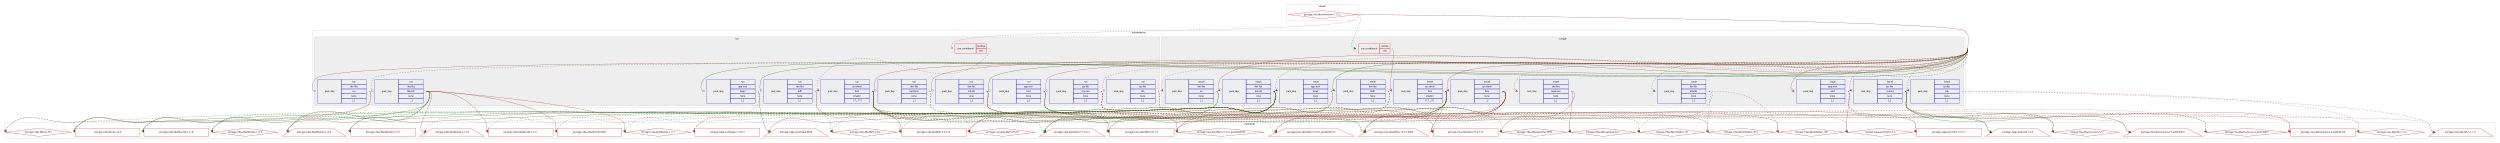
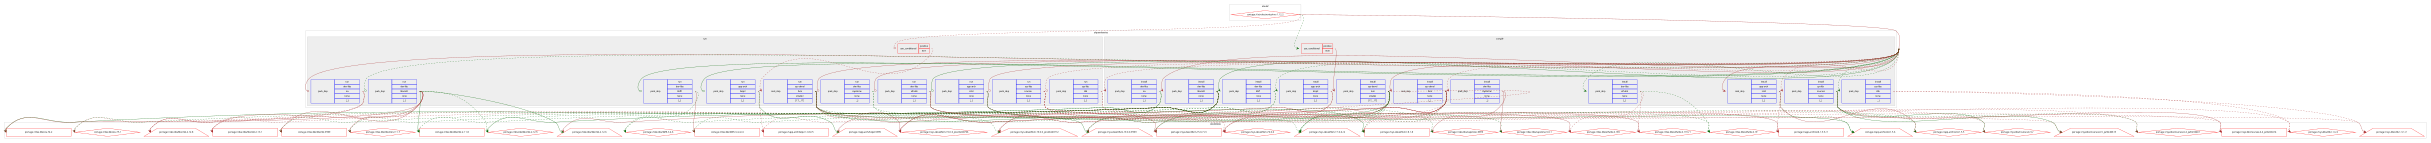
(383, 132) -> none
